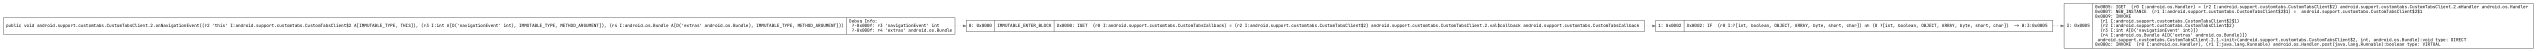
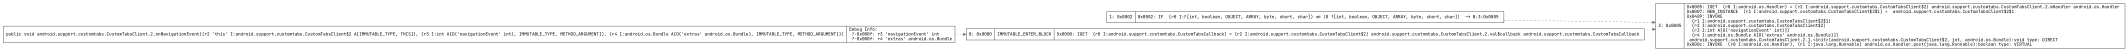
(2116, 16) -> (1707, 16)
(1648, 26) -> (1648, 29)
